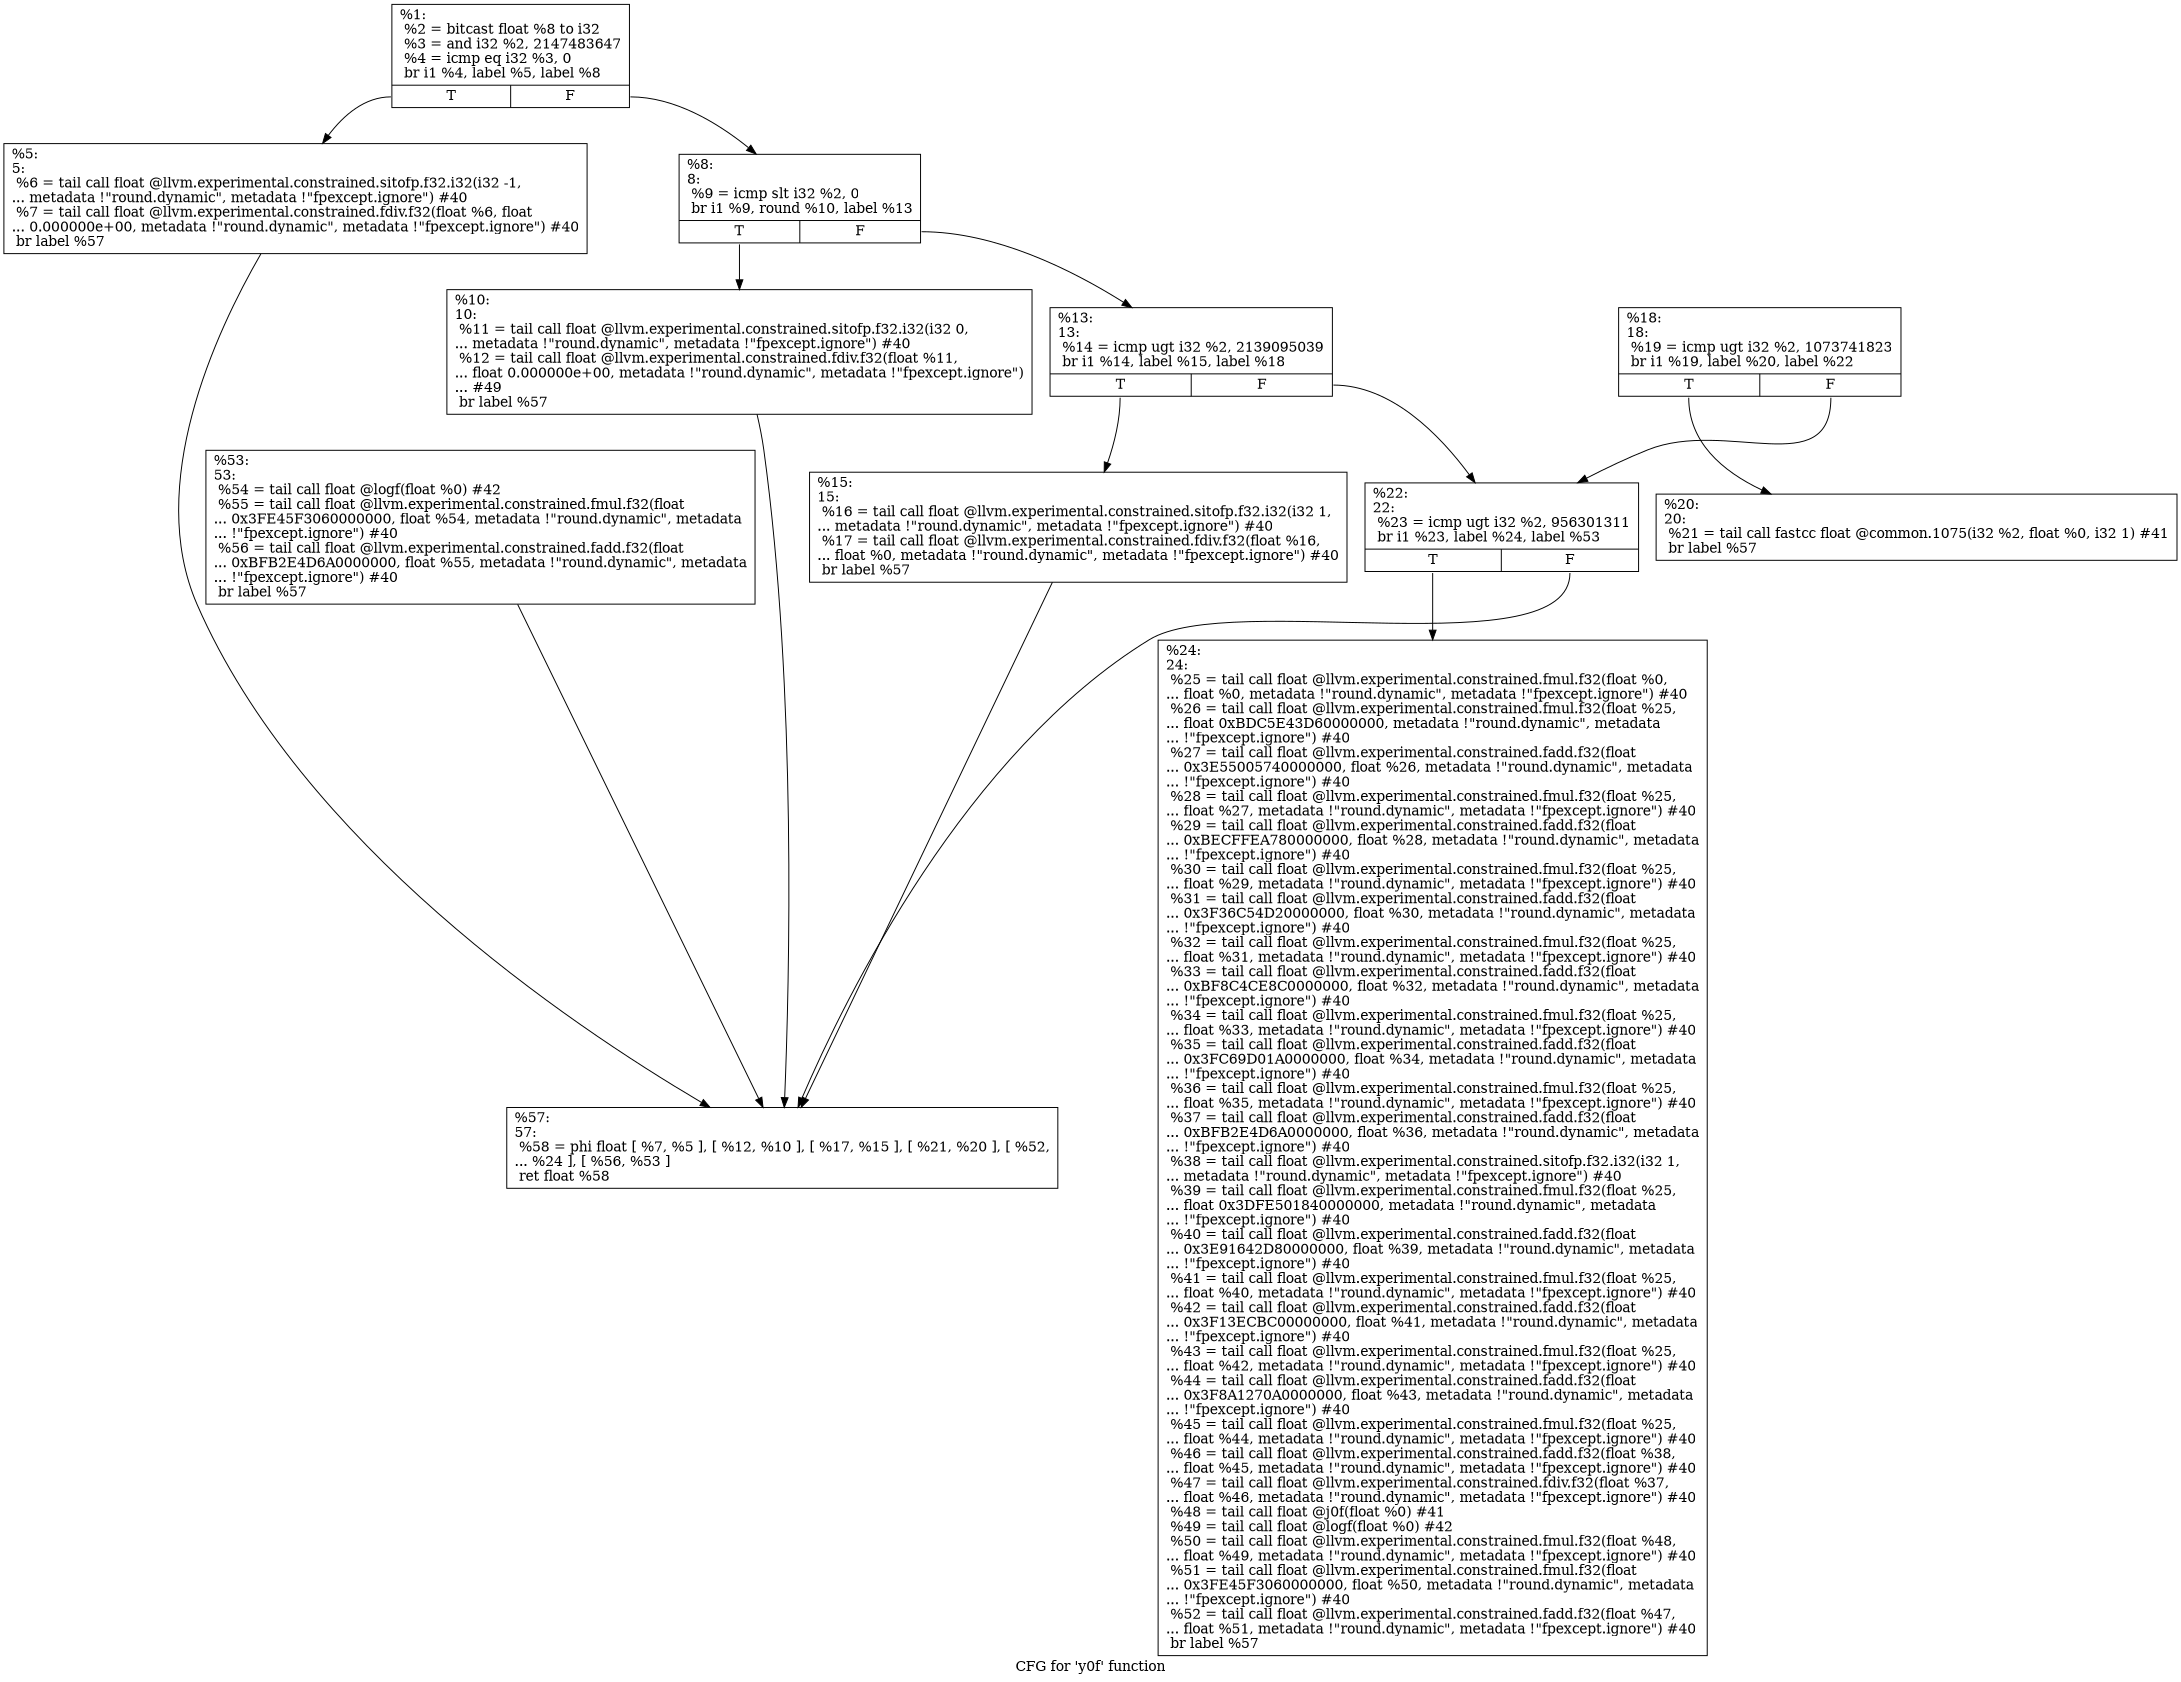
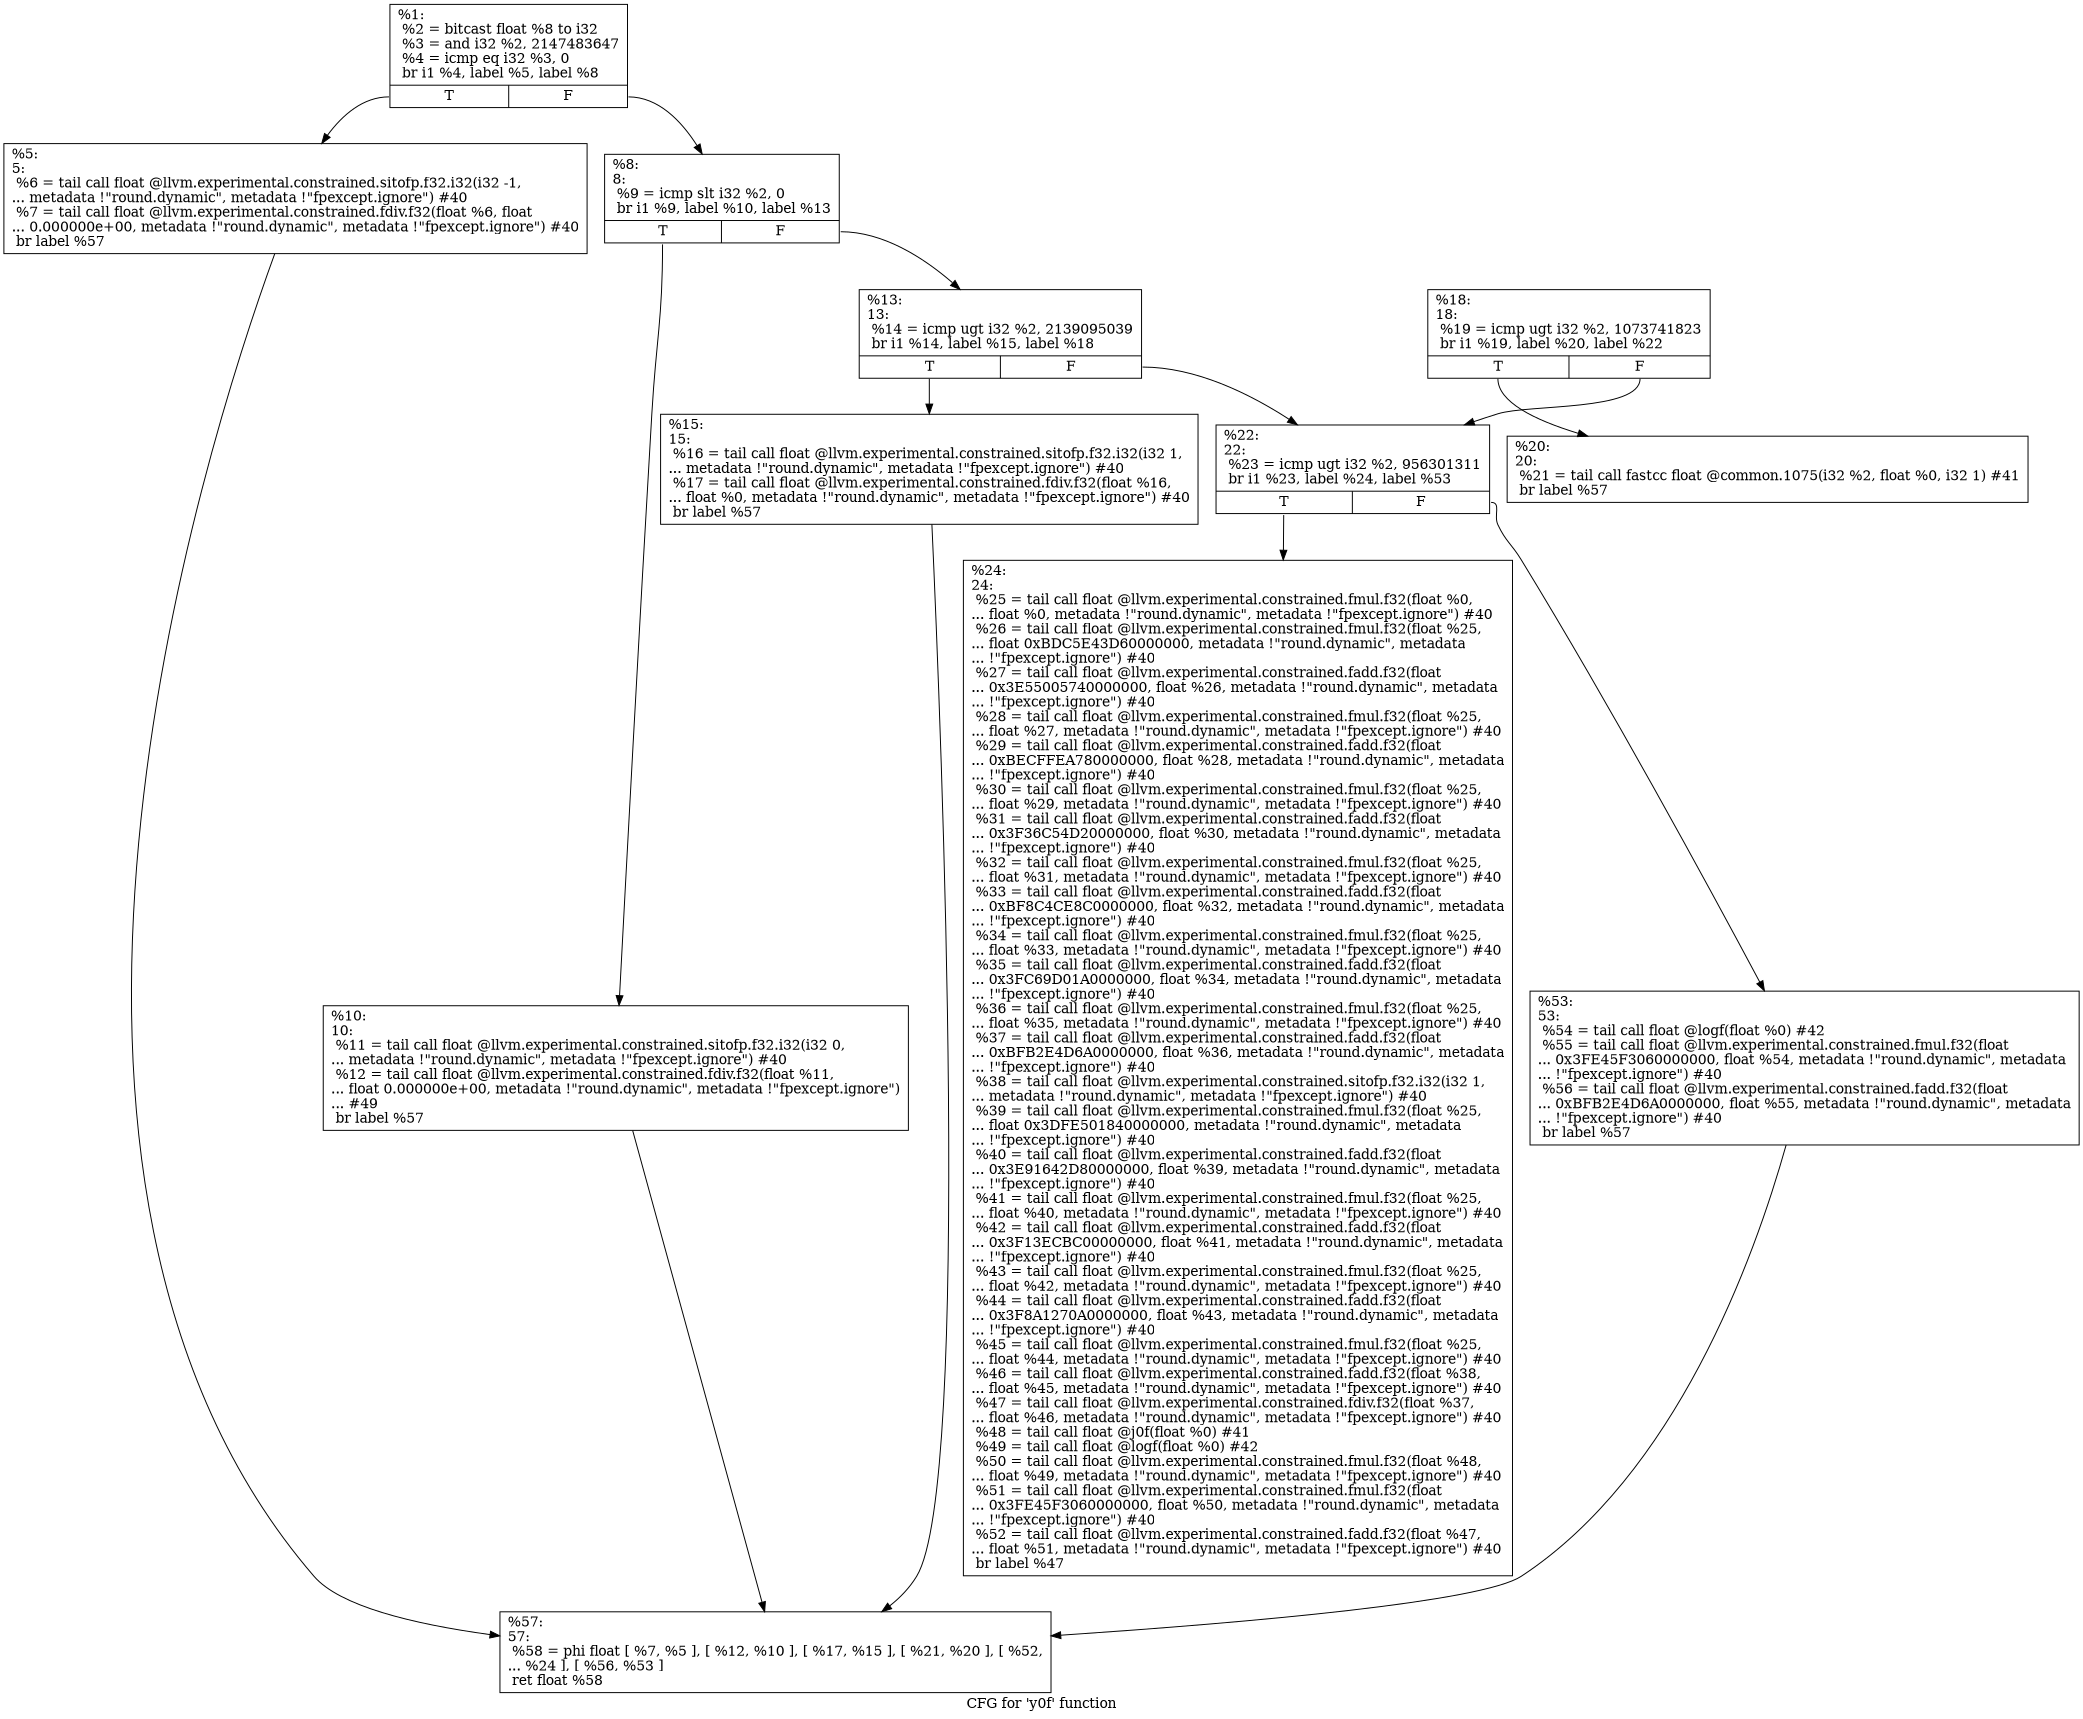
(800, 209) -> (722, 209)
(1092, 681) -> (1627, 740)
(1213, 1644) -> (1018, 1564)
